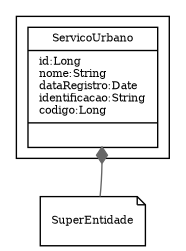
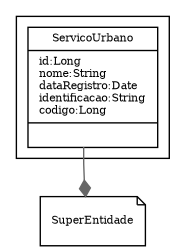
(101, 180) -> (84, 167)
